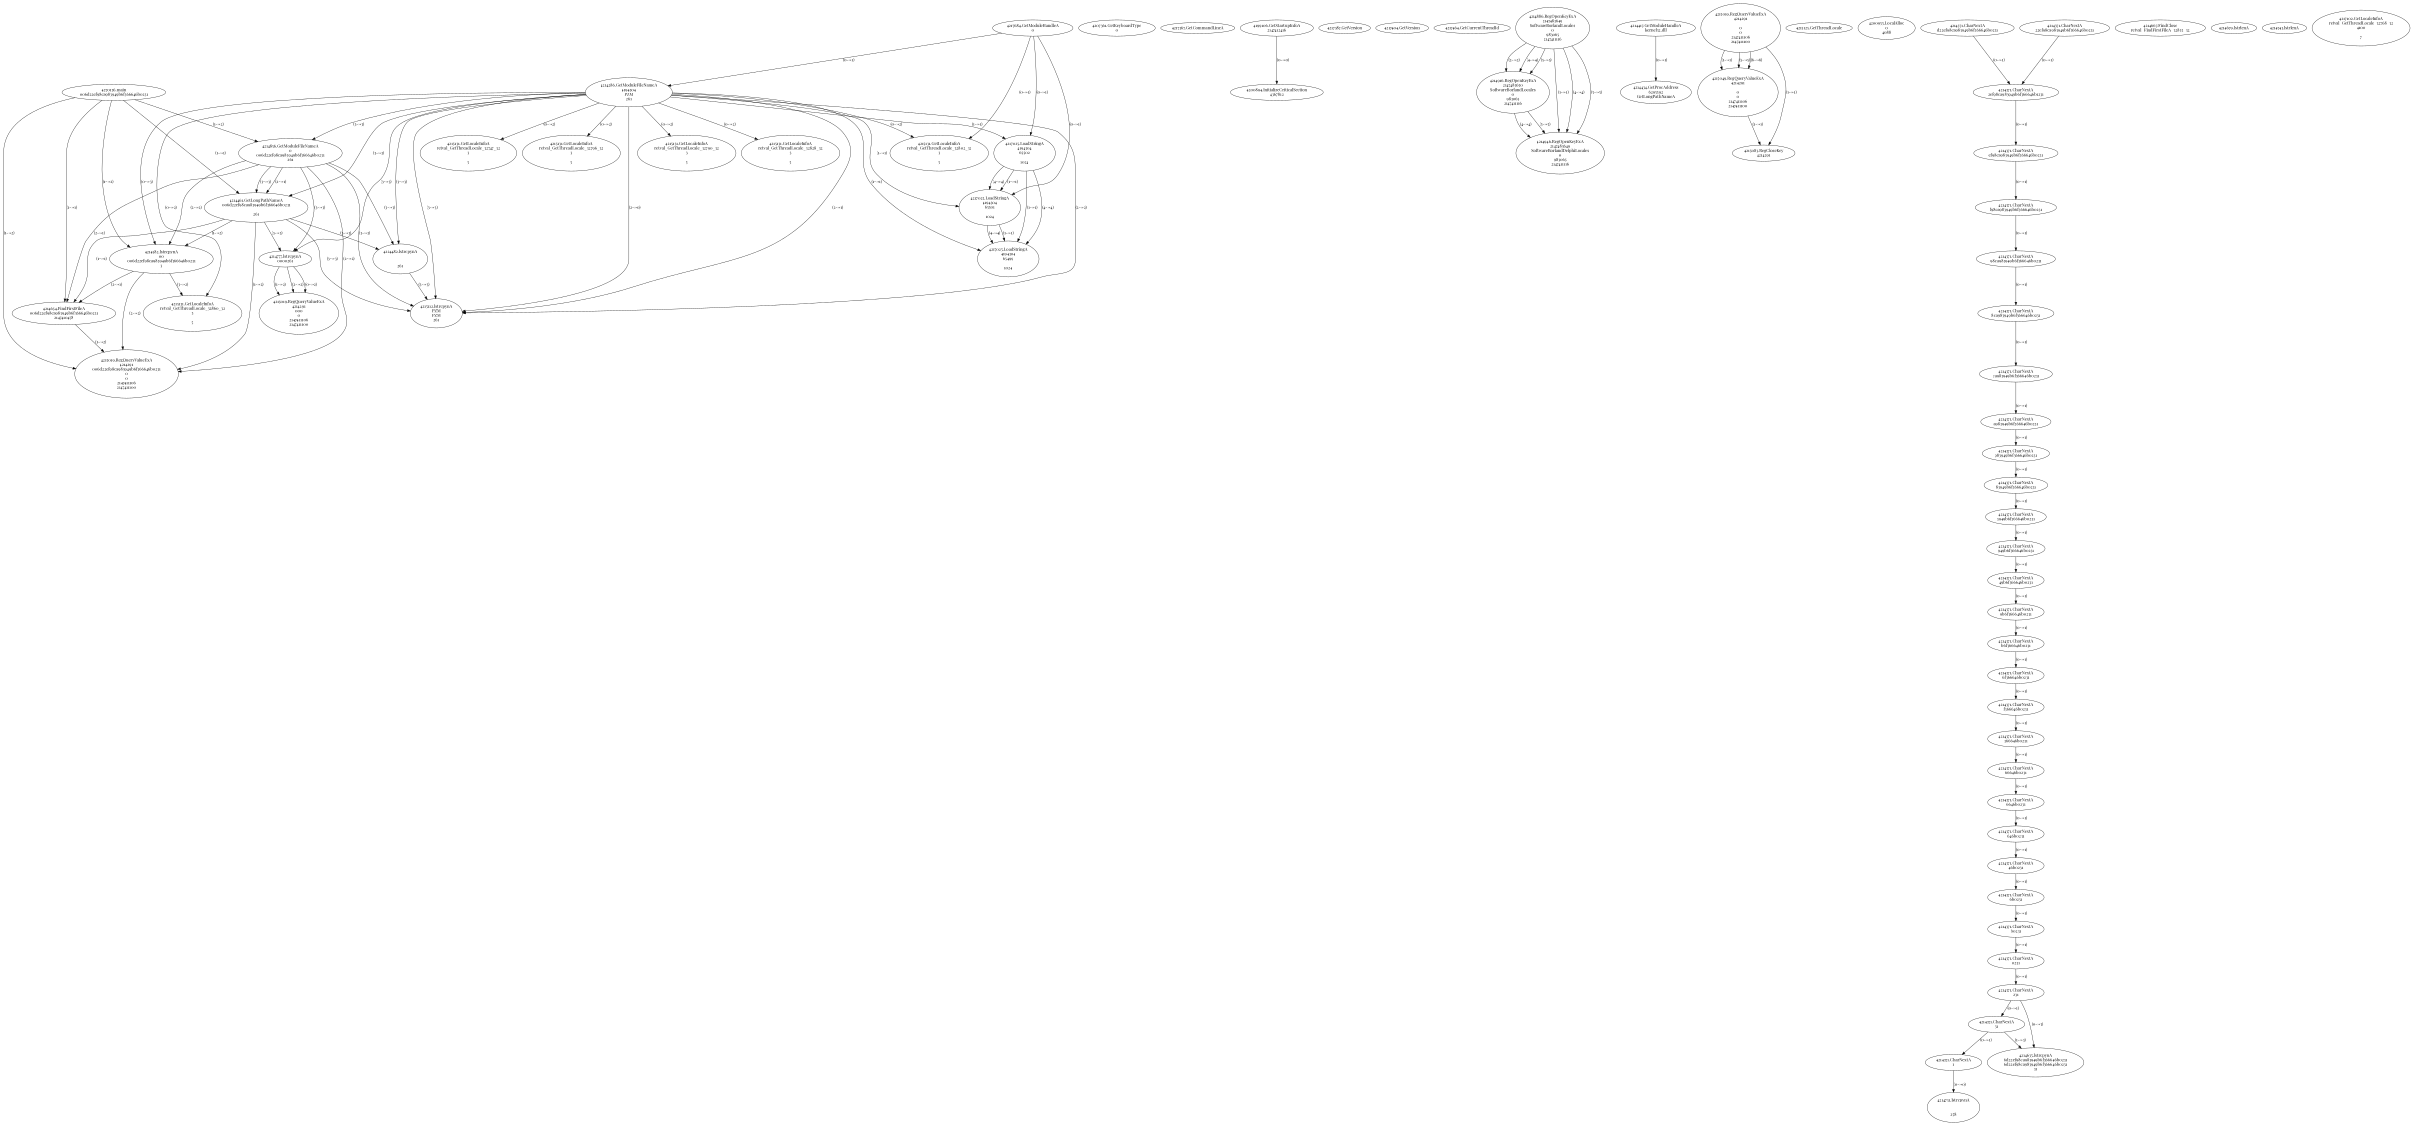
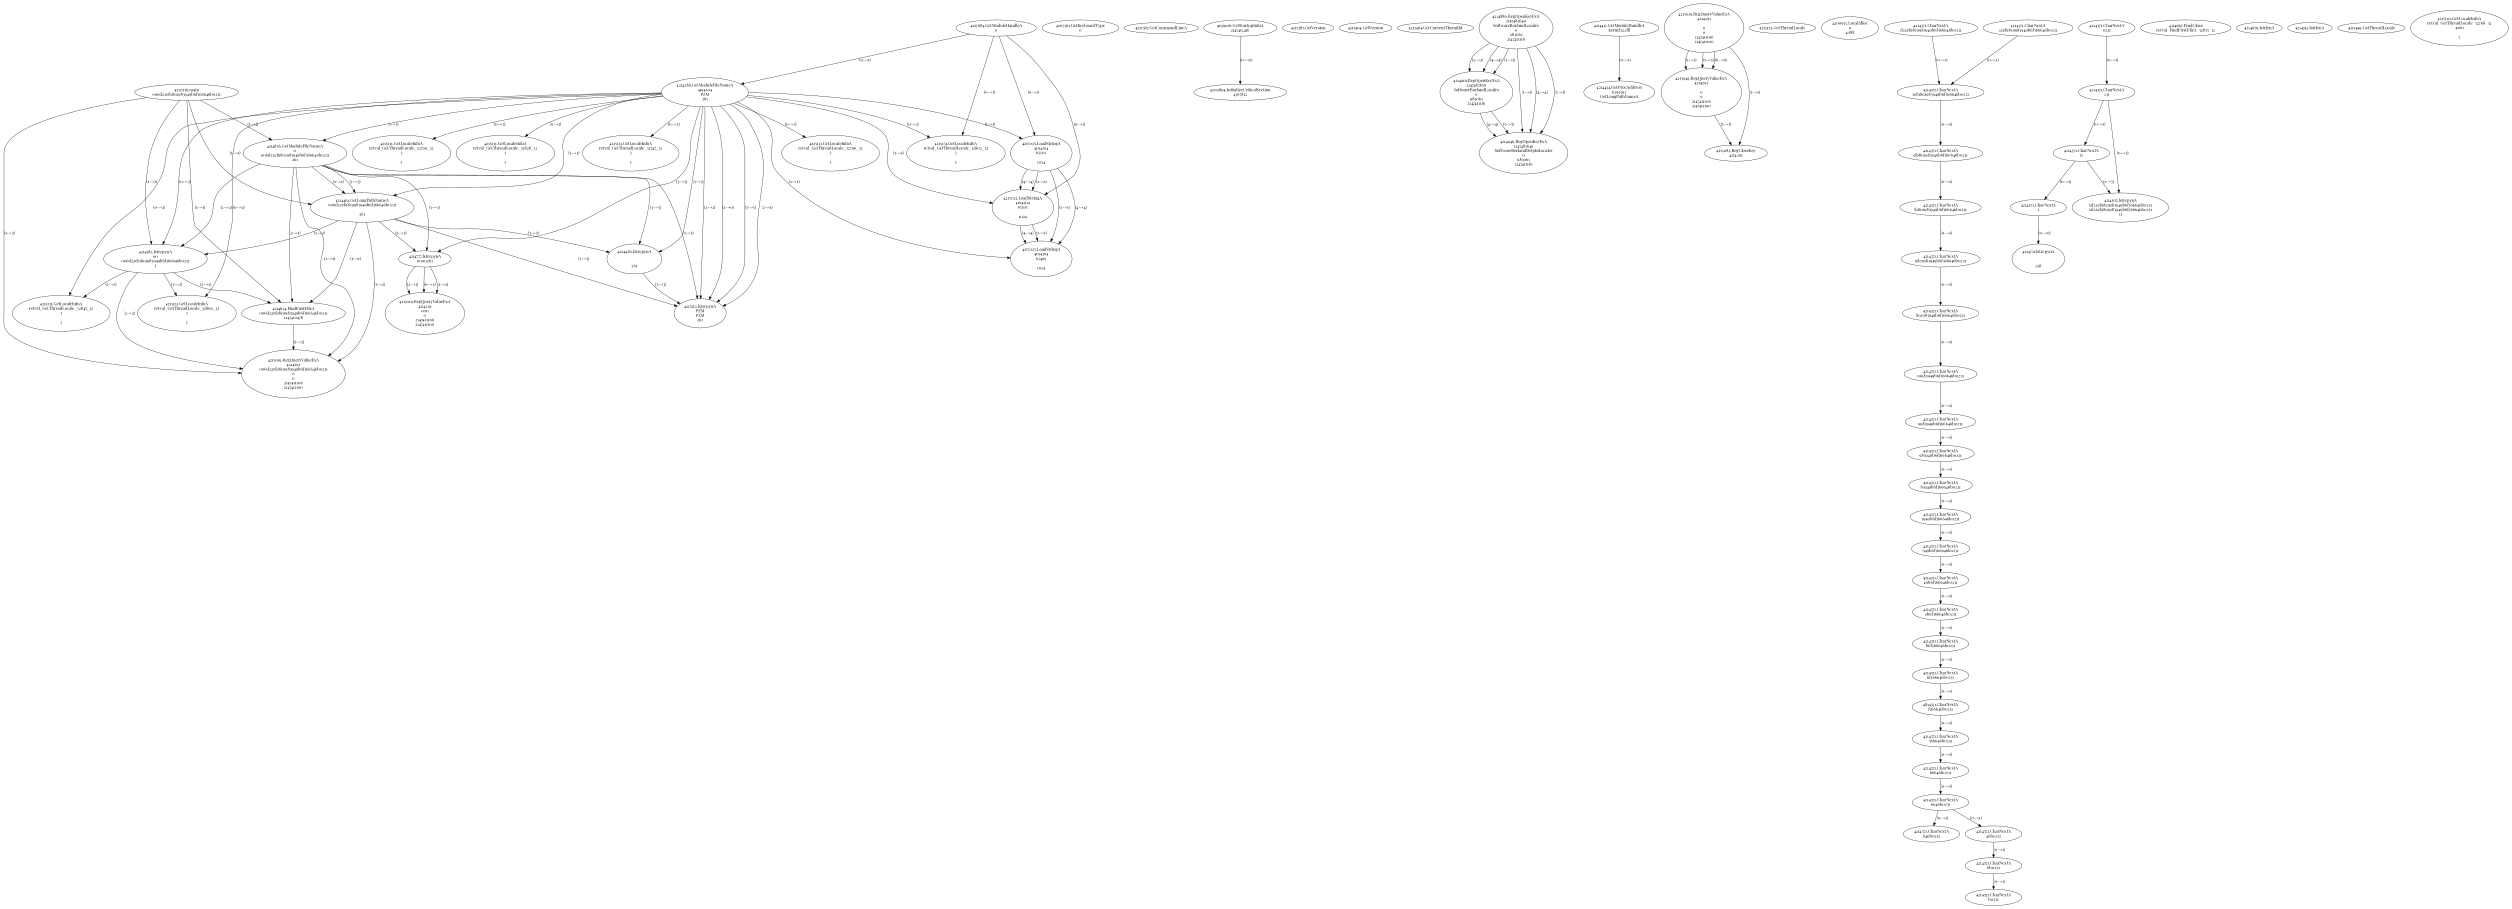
none -> (2371, 28)
(2016, 92) -> (1941, 92)
none -> (61, 313)
(2016, 707) -> (1941, 707)
(2016, 848) -> (1966, 817)
(2016, 943) -> none
